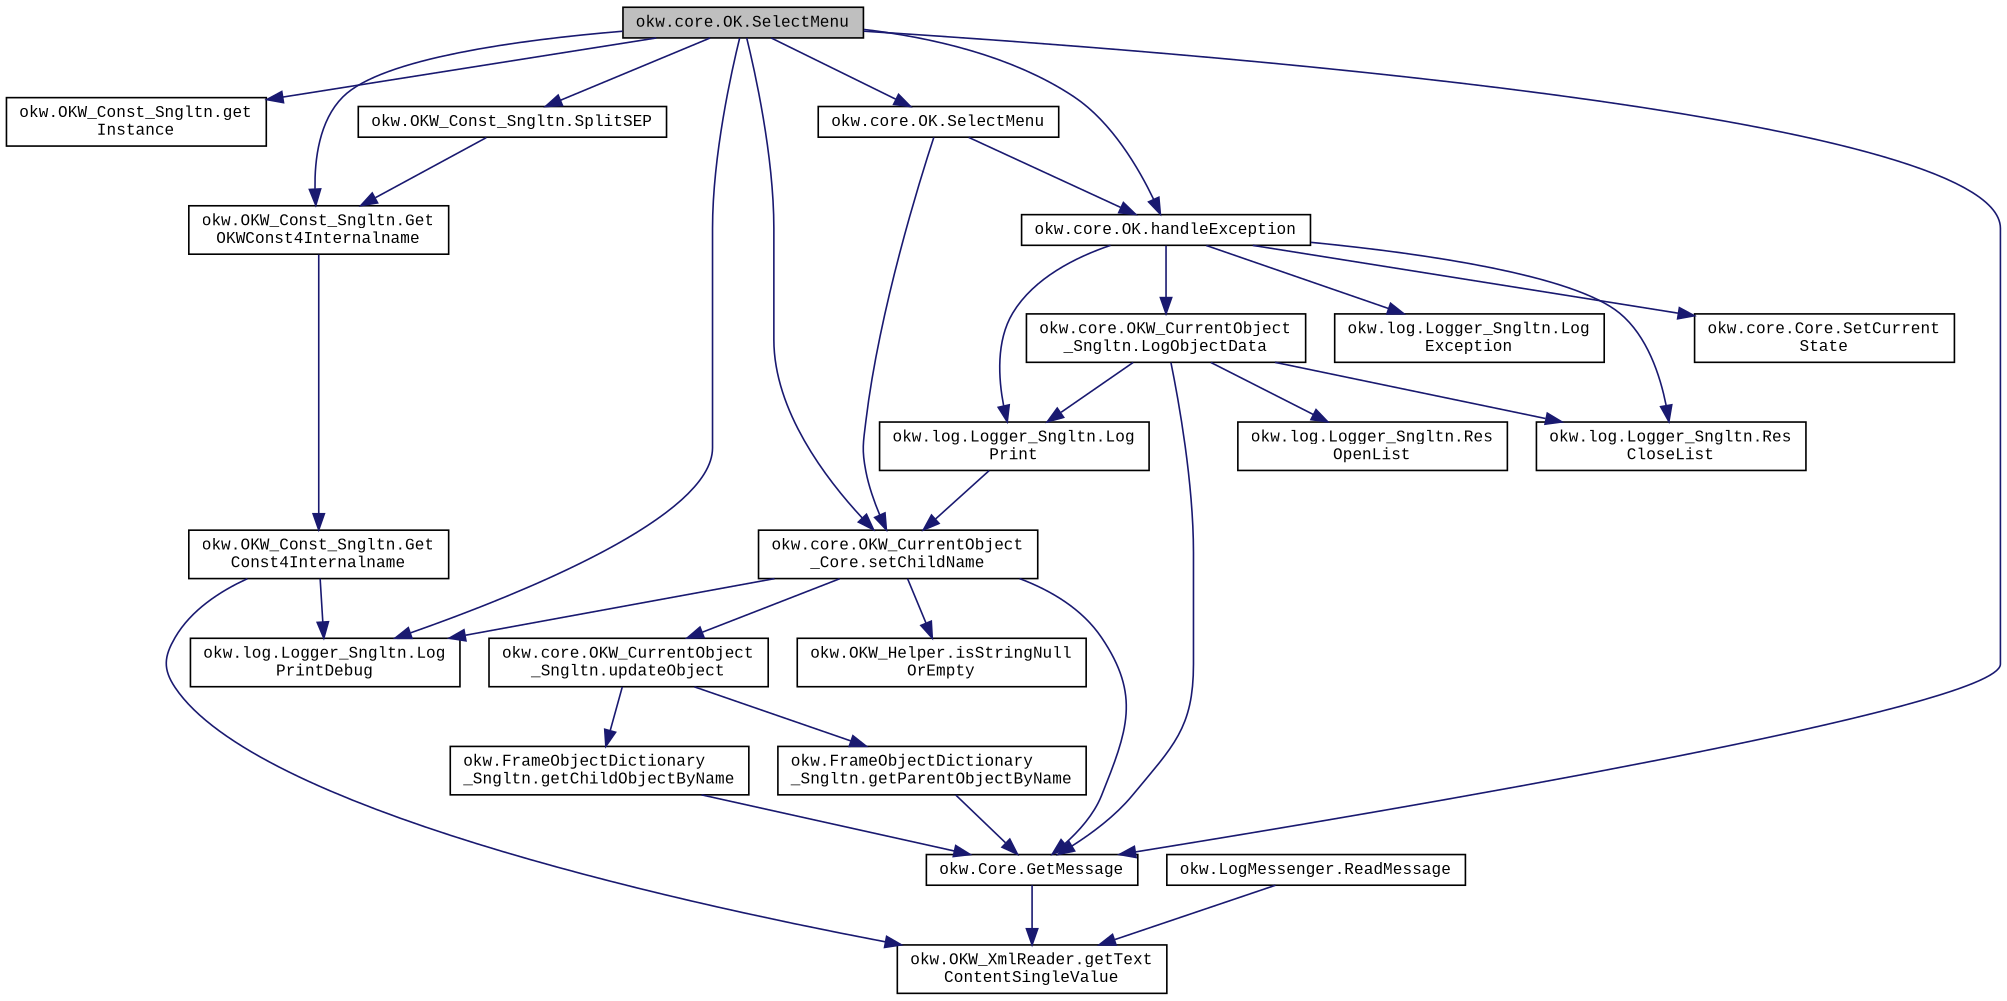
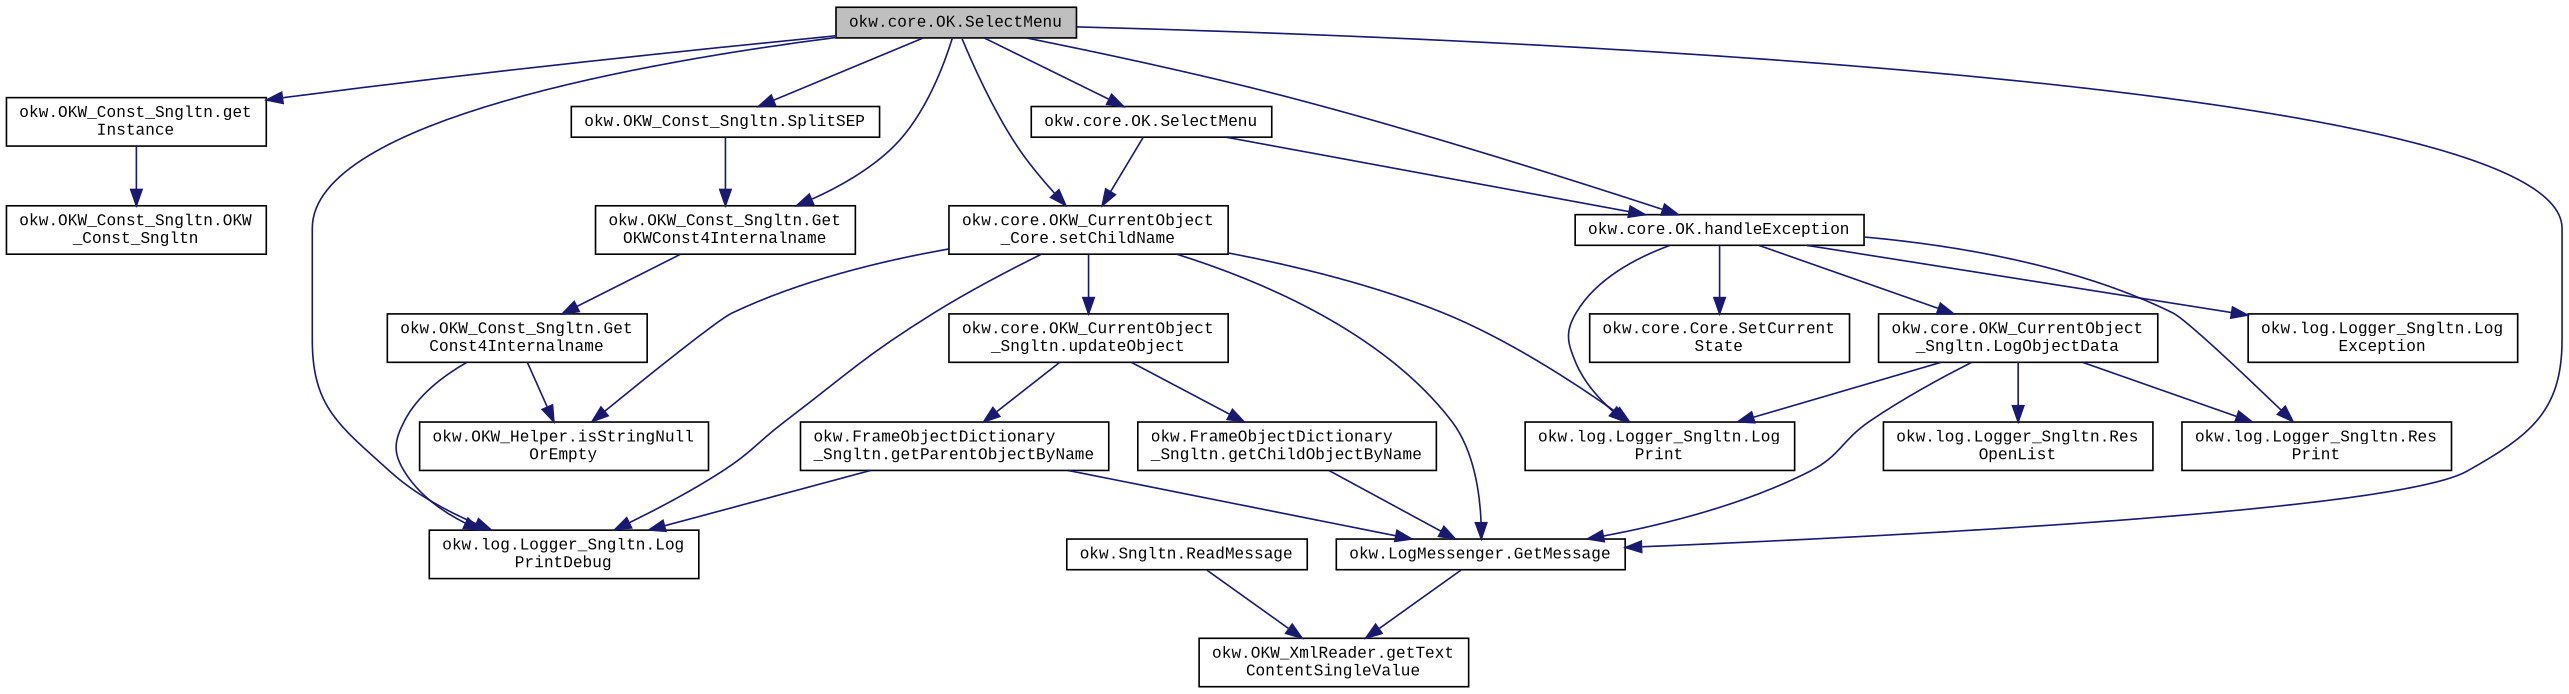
none -> (136, 230)
(1671, 446) -> (2317, 446)
(962, 495) -> (1432, 309)
none -> (768, 498)
(443, 832) -> (537, 385)
(1032, 870) -> (1481, 554)
(1316, 870) -> (1187, 554)
